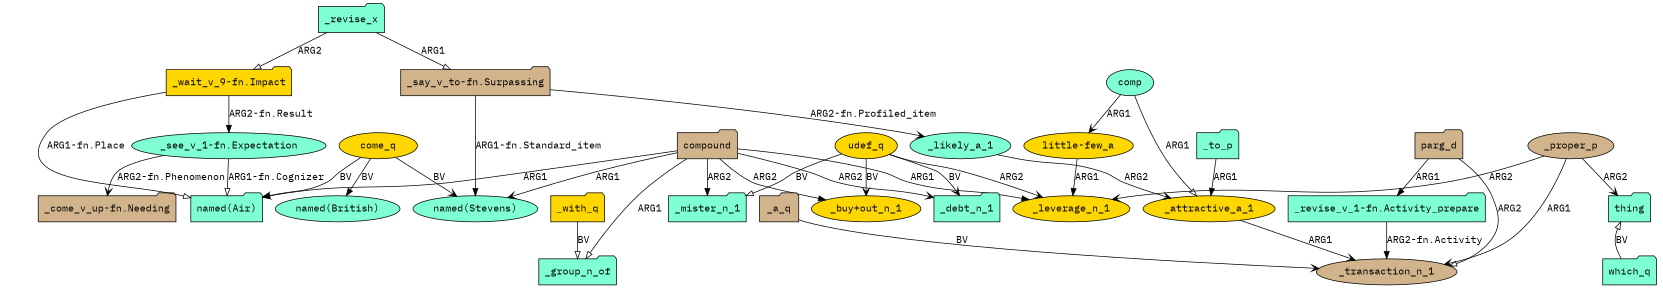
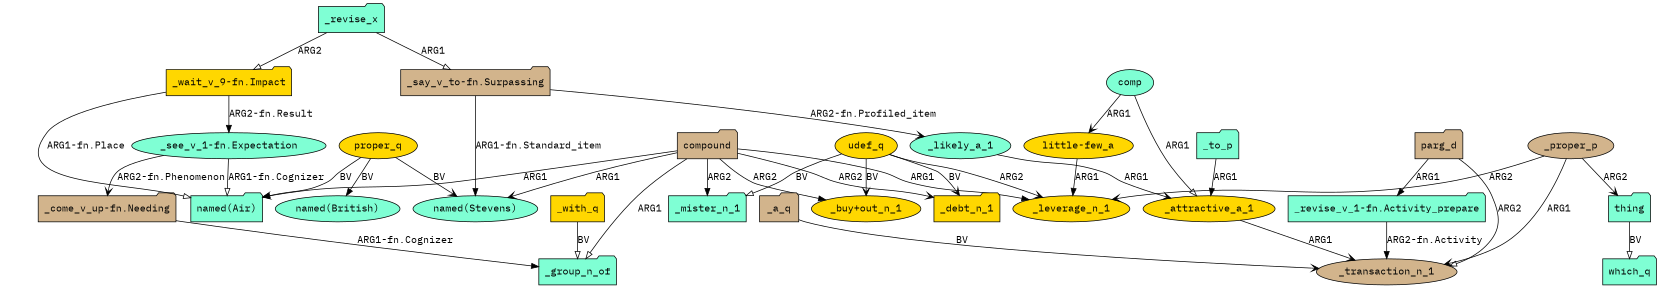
(378, 146) -> (378, 146)
(1137, 177) -> (1137, 177)
(967, 209) -> (967, 209)
none -> (354, 244)
(1615, 244) -> (1630, 237)
